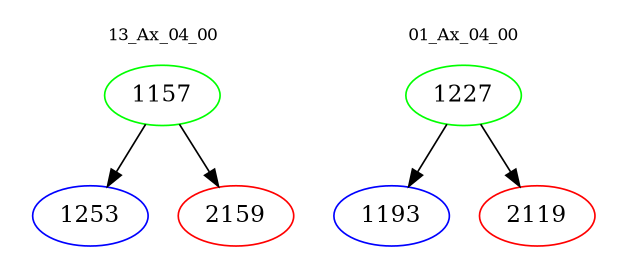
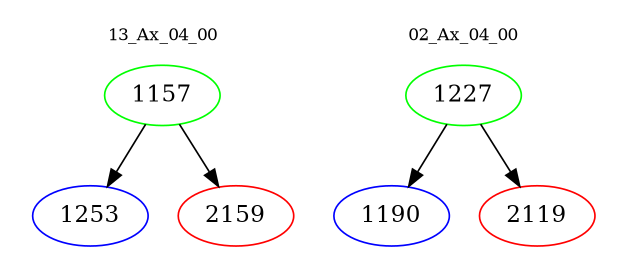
(464, 36) -> (464, 36)
(392, 216) -> (392, 216)
